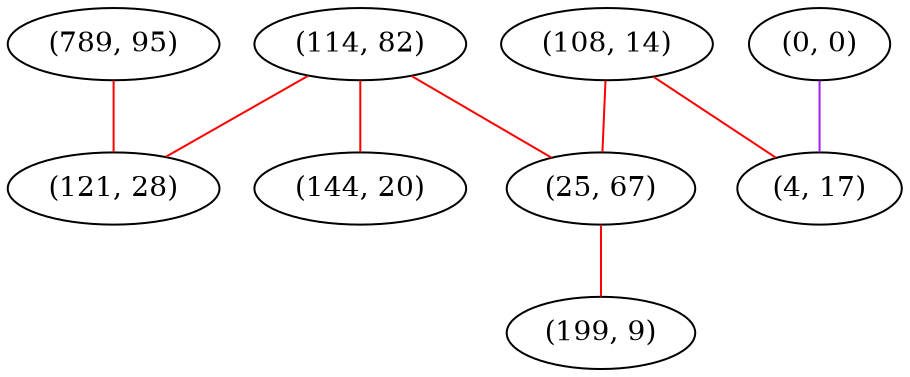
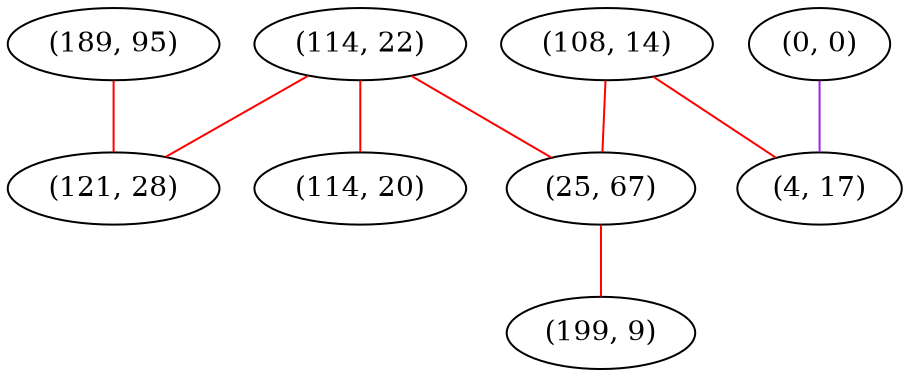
(114, 44) -> (114, 44)
(360, 44) -> (360, 44)
(360, 189) -> (360, 189)
